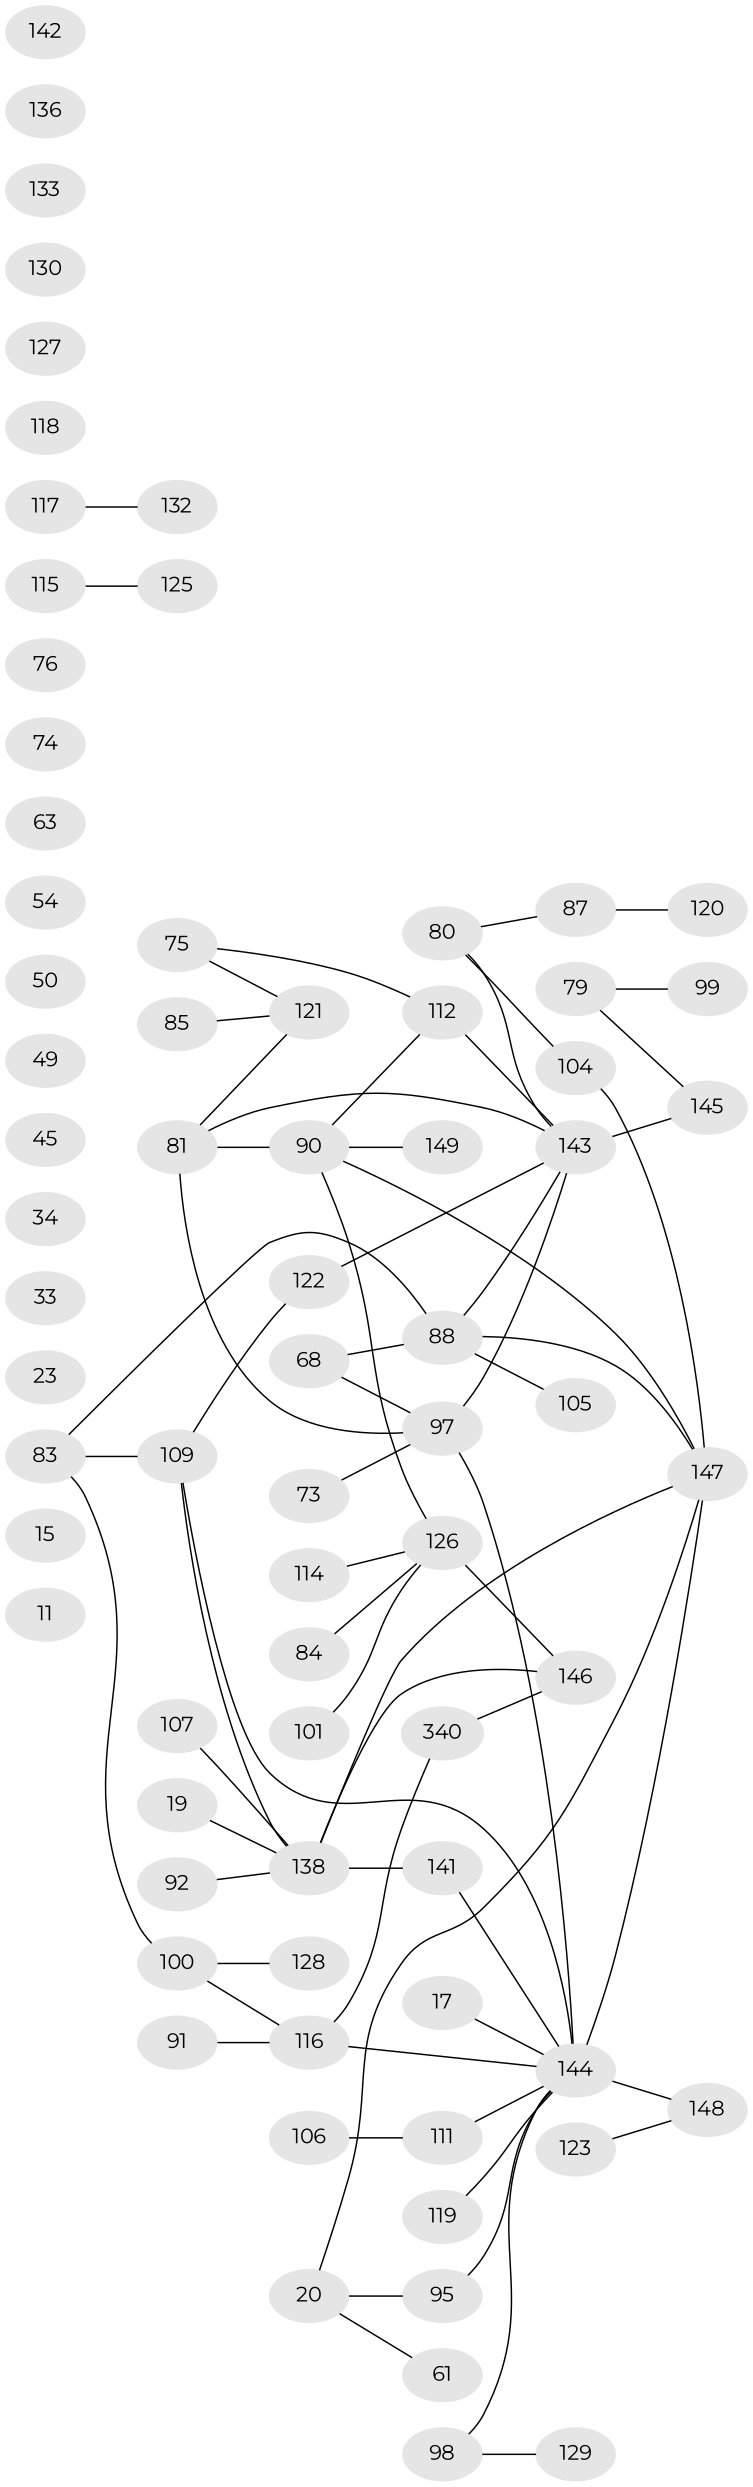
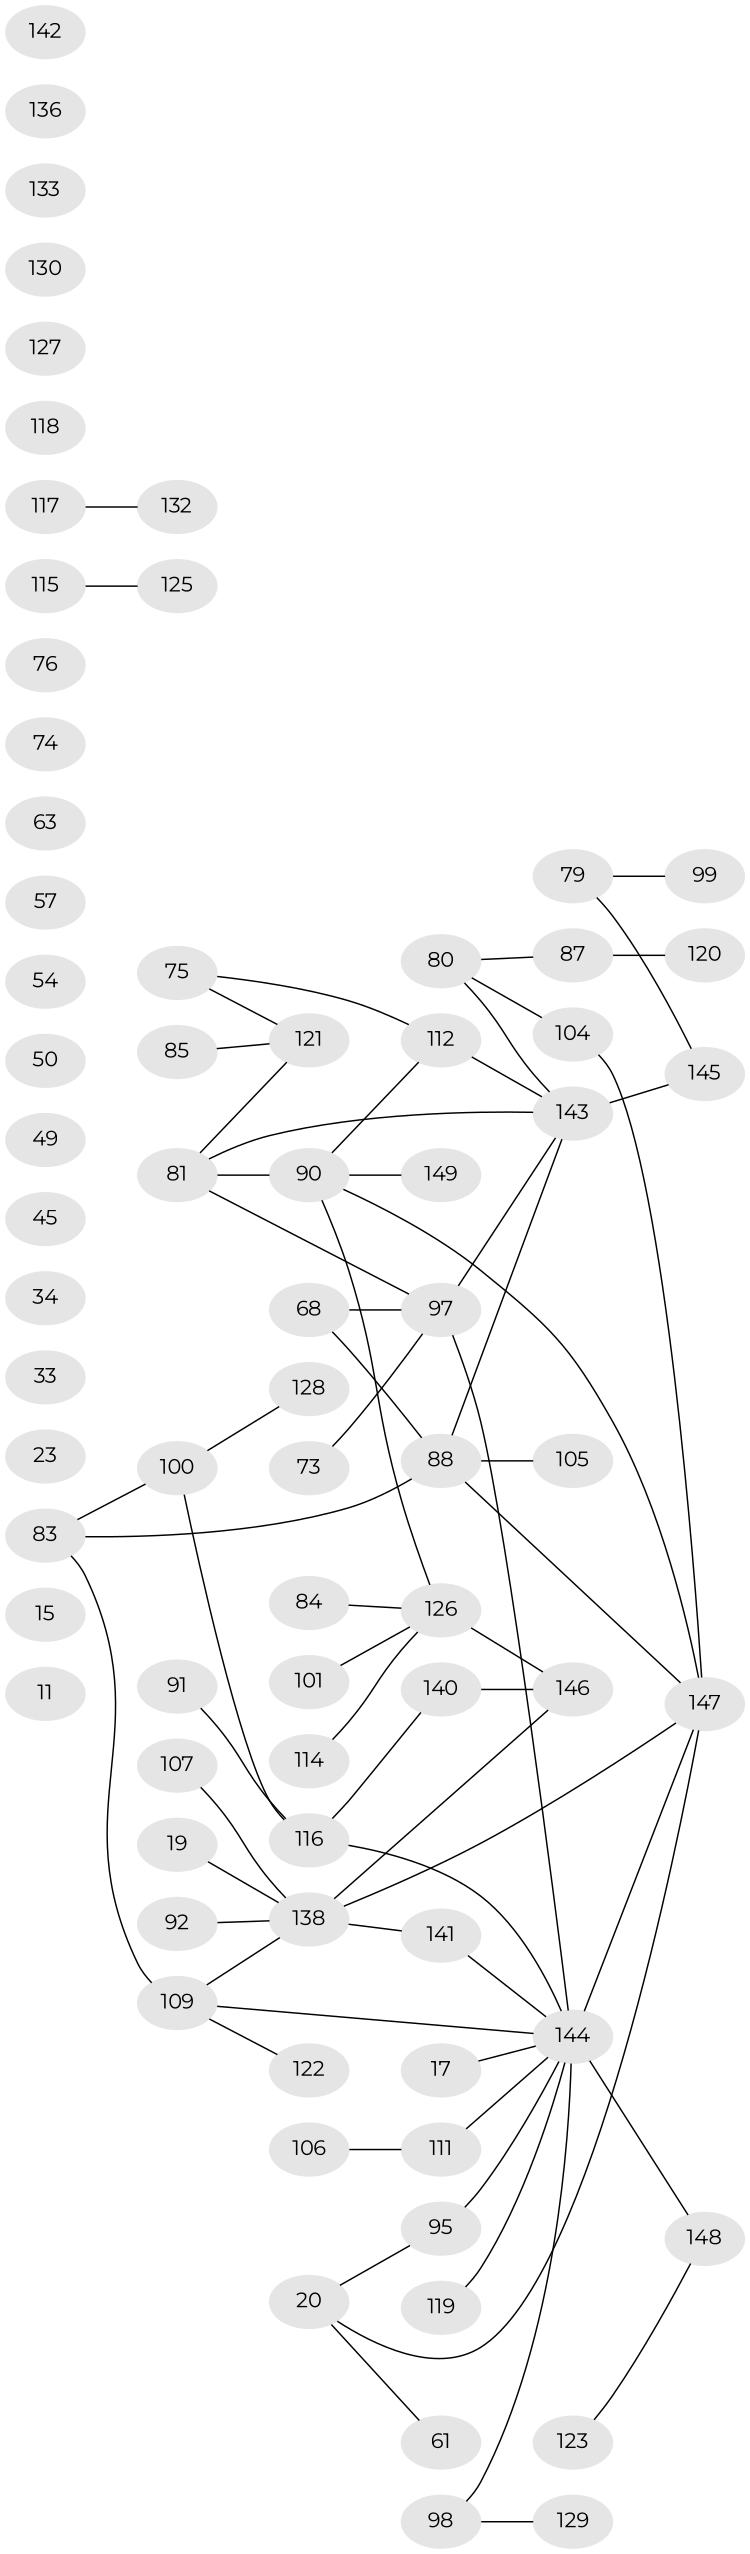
none -> (45, 903)
(432, 1220) -> none
(442, 1733) -> (441, 1689)
